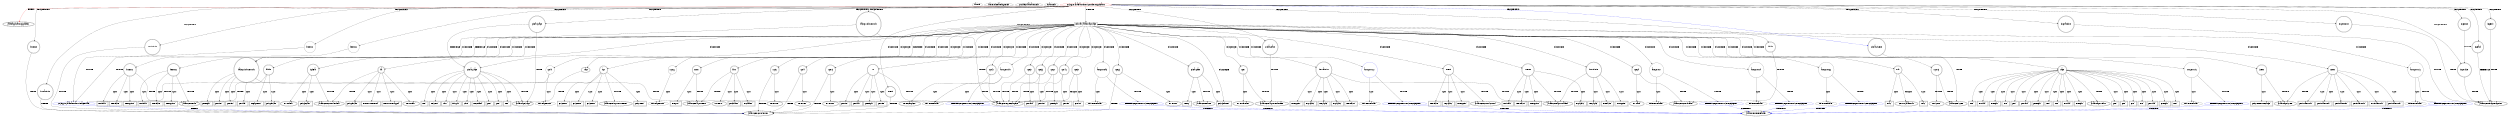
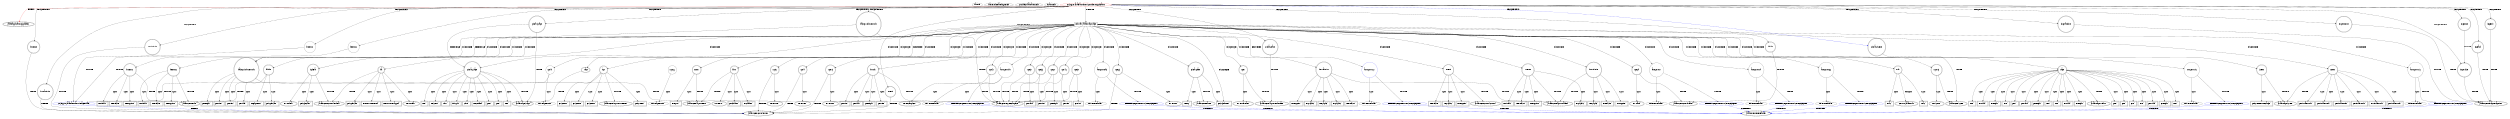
(1256, 47) -> (1256, 47)
(935, 56) -> none
(873, 70) -> (873, 70)
(2485, 70) -> (2485, 70)
(1074, 92) -> (1074, 92)
(1939, 92) -> (1939, 92)
